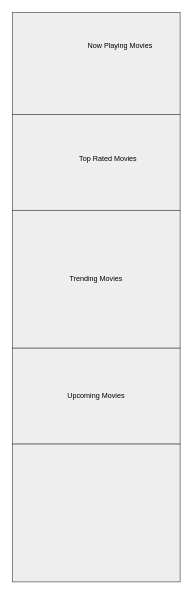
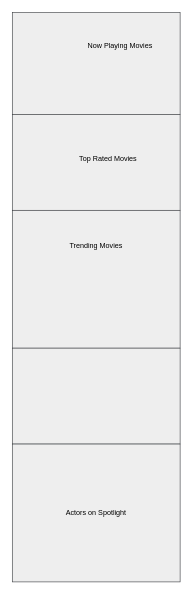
(96, 279) -> (96, 246)
(96, 396) -> none
none -> (96, 513)
